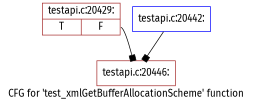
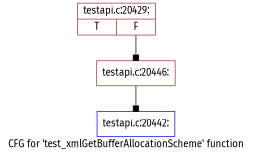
(156, 43) -> (136, 95)
